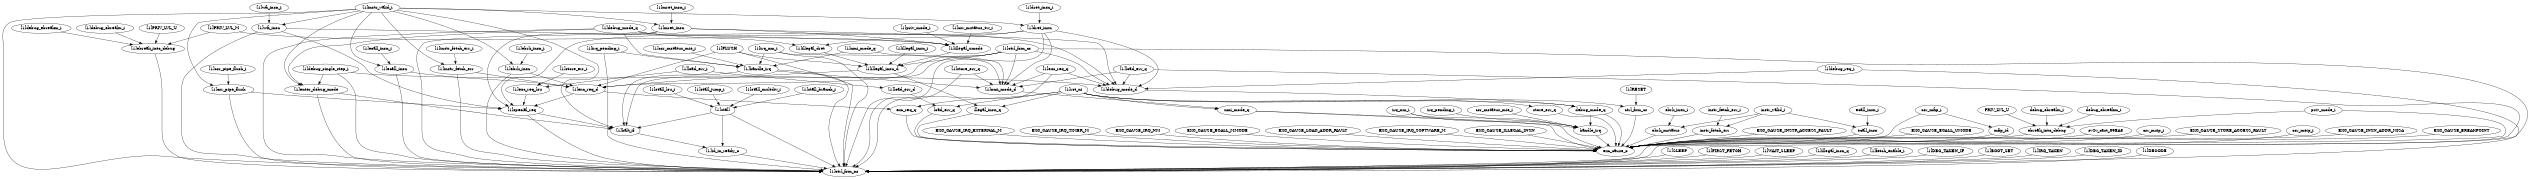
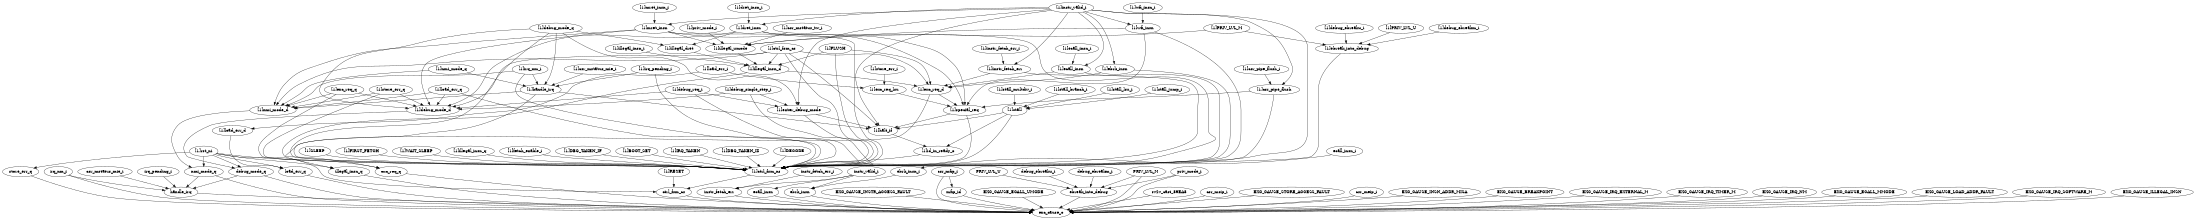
(530, 49) -> none
(1039, 61) -> (446, 44)
none -> (408, 98)
none -> (740, 100)
(1867, 119) -> (1118, 161)
(1666, 131) -> (800, 192)
none -> (1146, 172)
none -> (720, 181)
